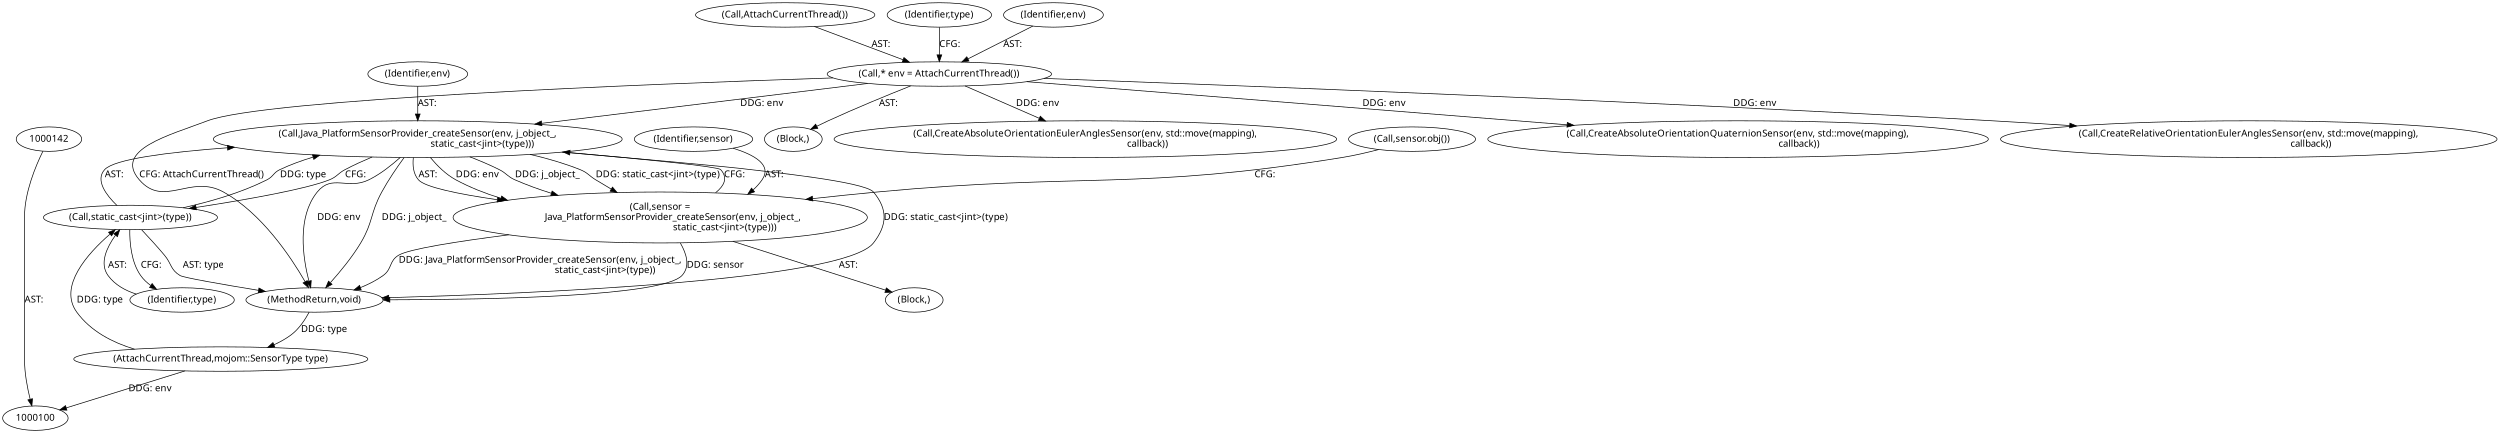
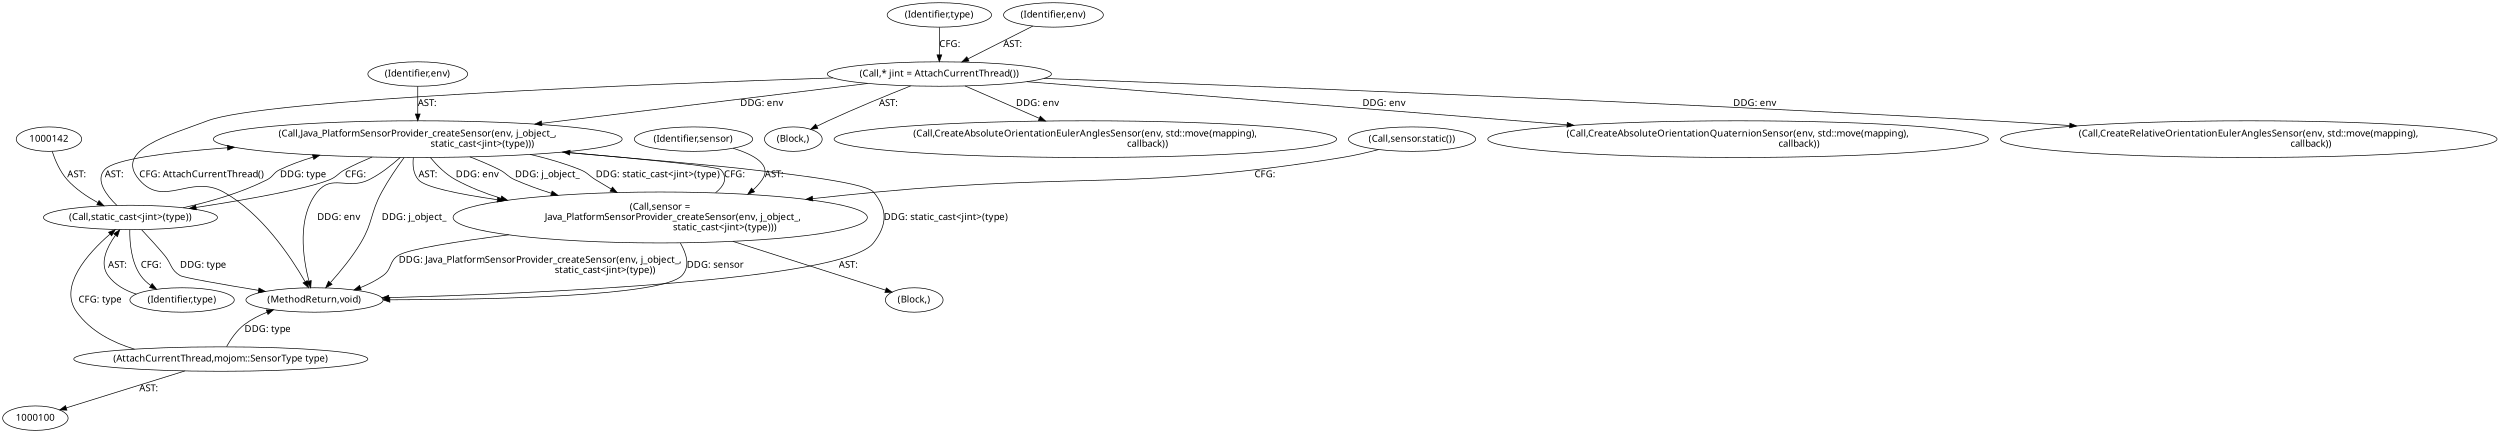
(785, 15) -> none
(939, 74) -> (939, 74)
(1412, 139) -> (1412, 139)
(203, 265) -> (203, 265)
(25, 274) -> (69, 182)
(100, 300) -> (100, 300)
(295, 332) -> (243, 325)
(150, 389) -> (150, 389)
